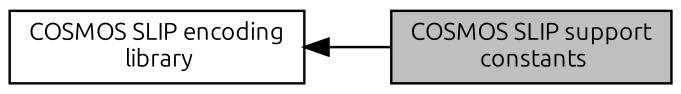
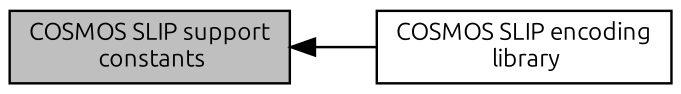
(360, 47) -> (346, 47)
